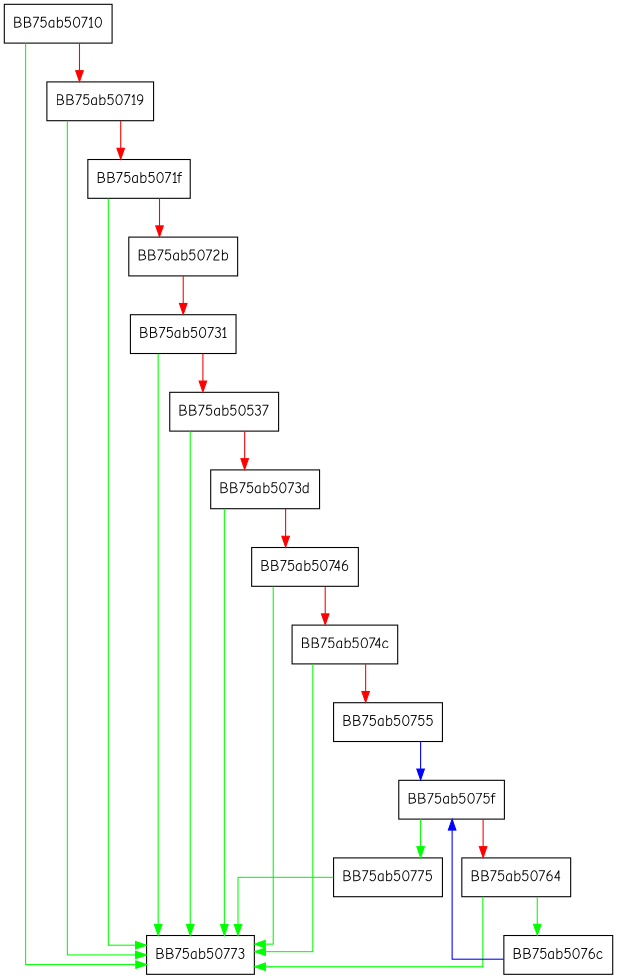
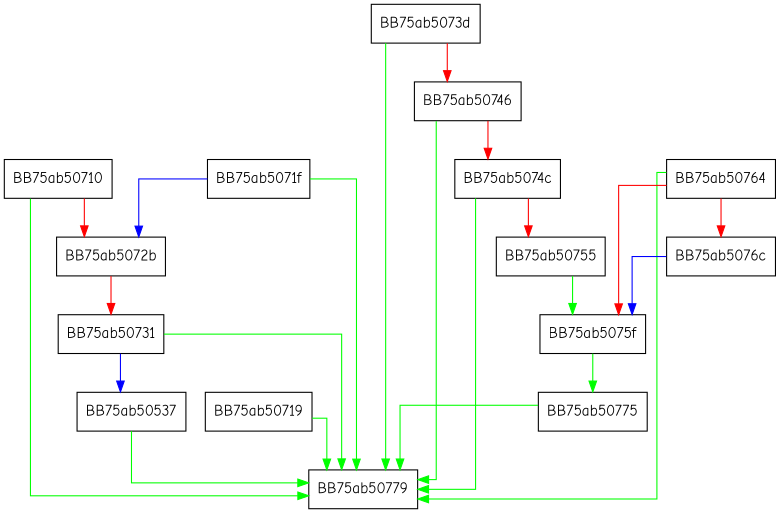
(79, 57) -> (84, 212)
(121, 135) -> none
(160, 212) -> (149, 179)
(203, 367) -> (120, 367)
(245, 445) -> none
(421, 755) -> (573, 290)
(483, 833) -> (619, 221)
(537, 911) -> (721, 212)
(200, 955) -> (363, 489)
